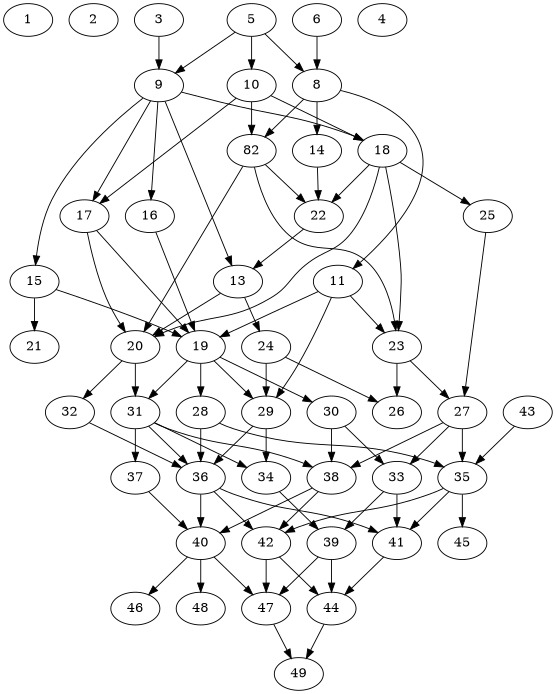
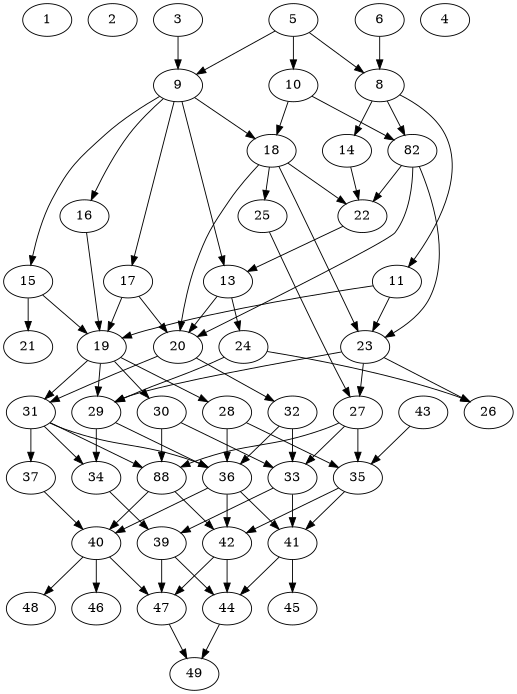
(172, 148) -> none
(309, 345) -> (237, 371)
none -> (292, 441)
(332, 478) -> (162, 478)
(462, 506) -> (292, 571)
